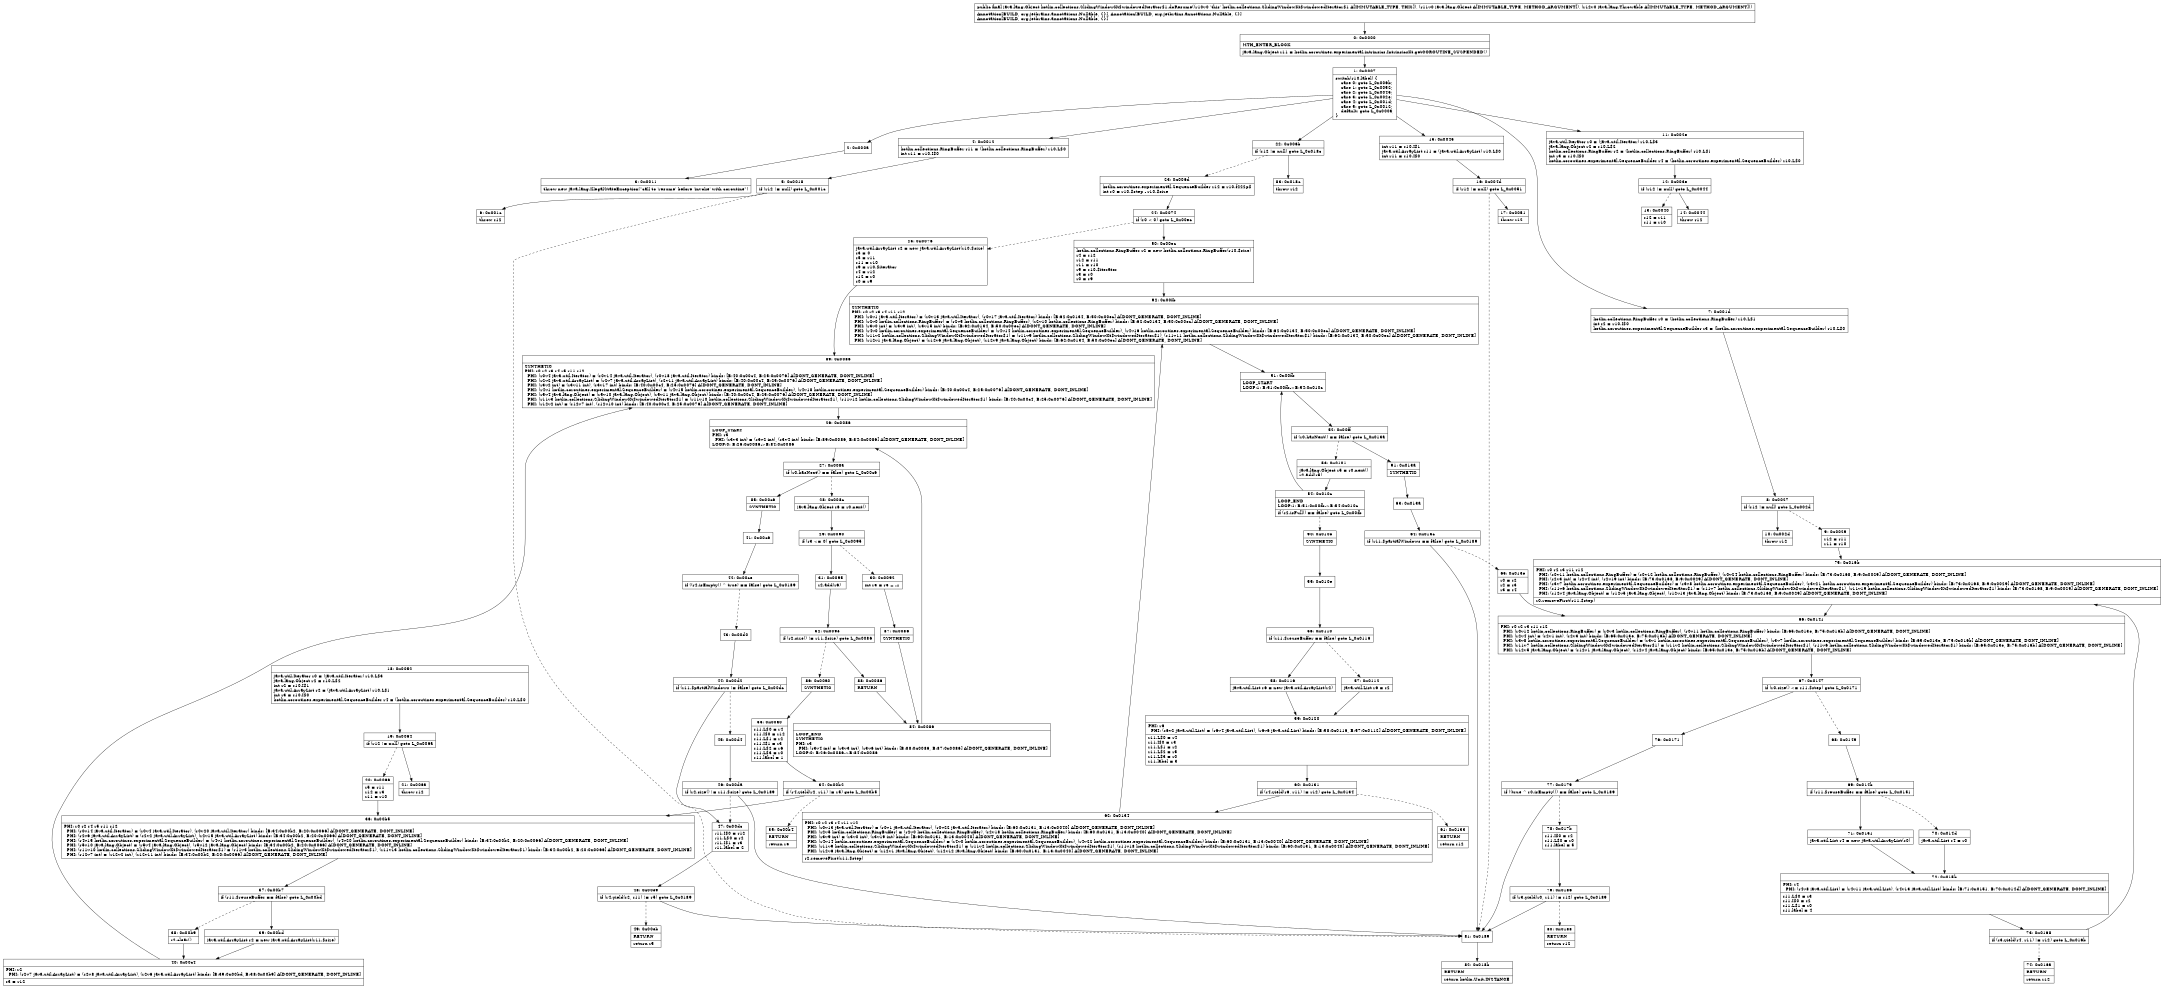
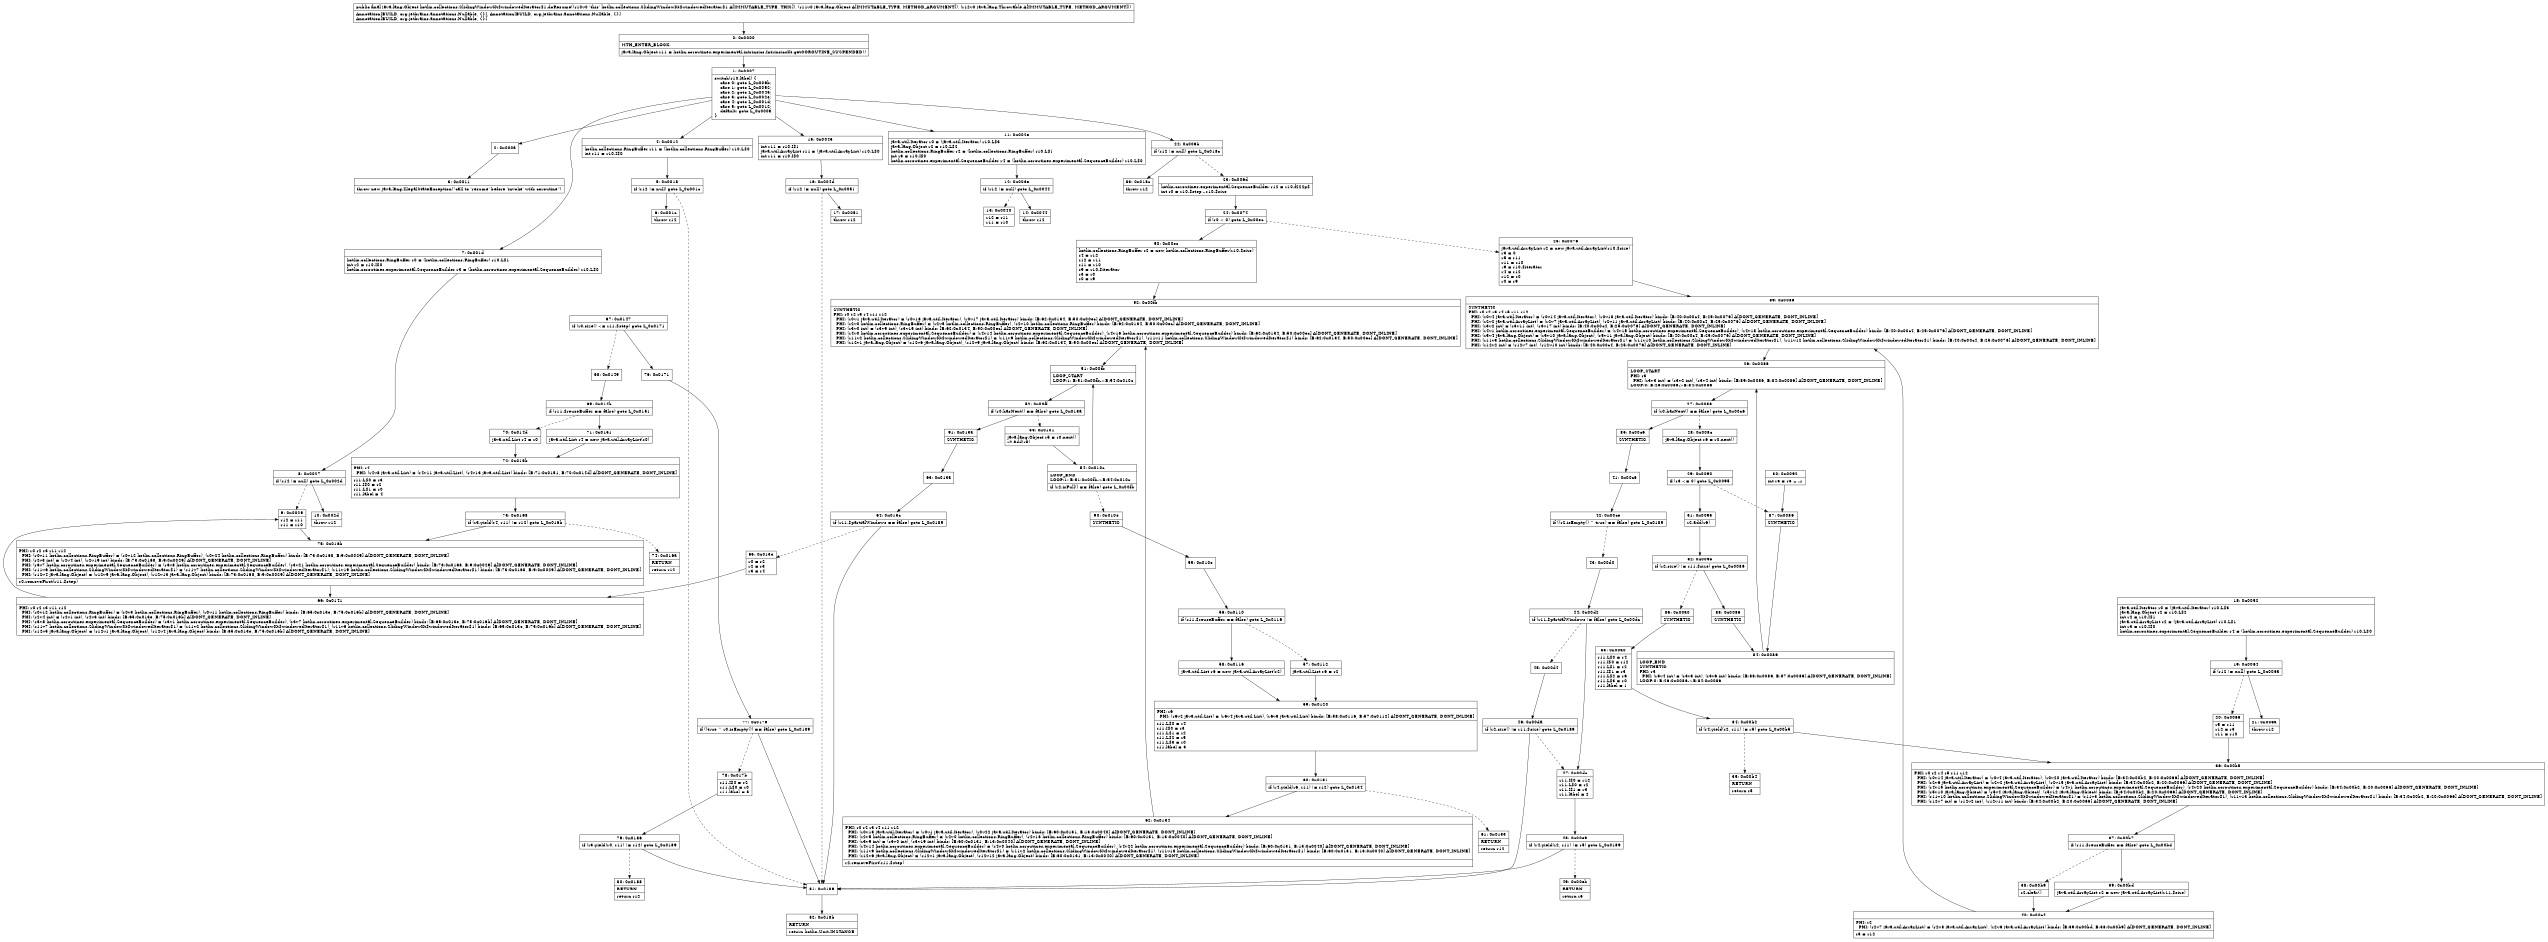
(856, 559) -> (1739, 498)
(1811, 664) -> (101, 524)
(868, 688) -> (1728, 620)
